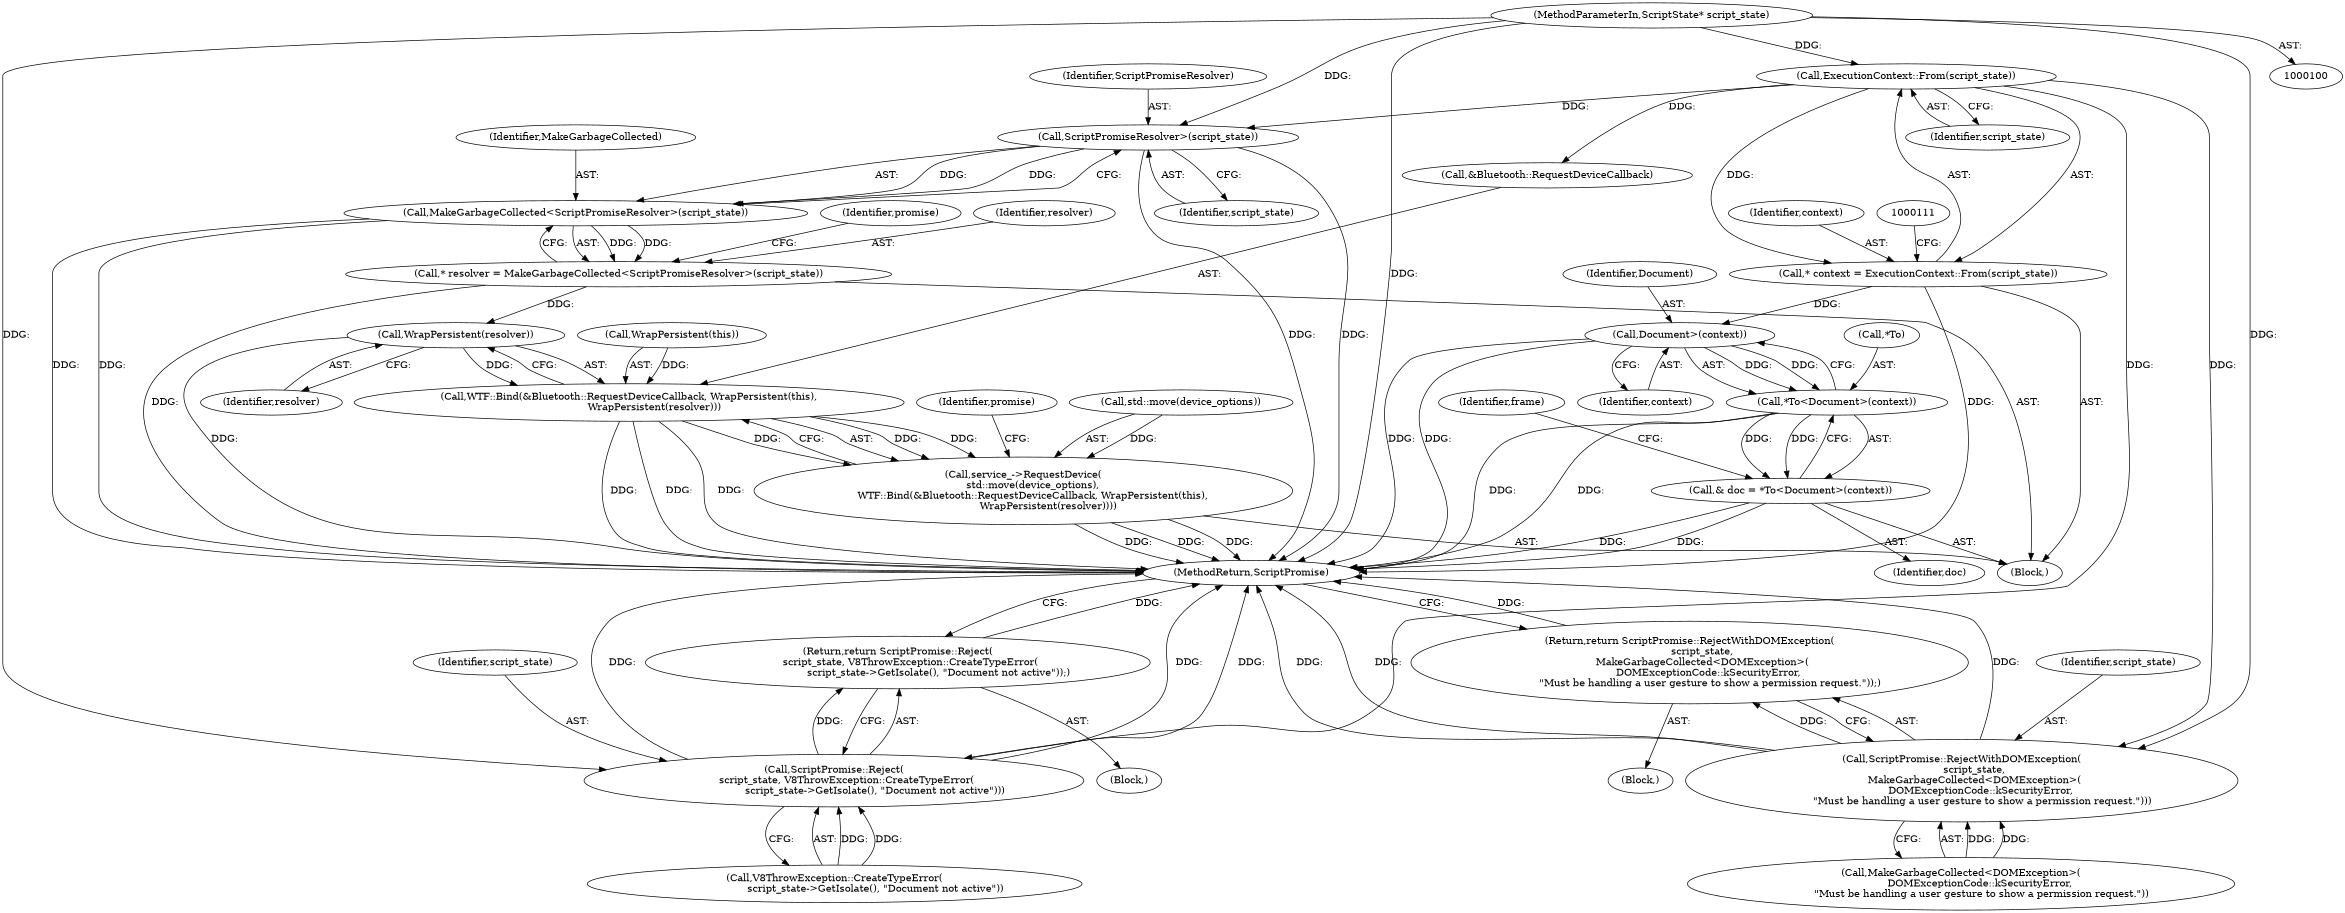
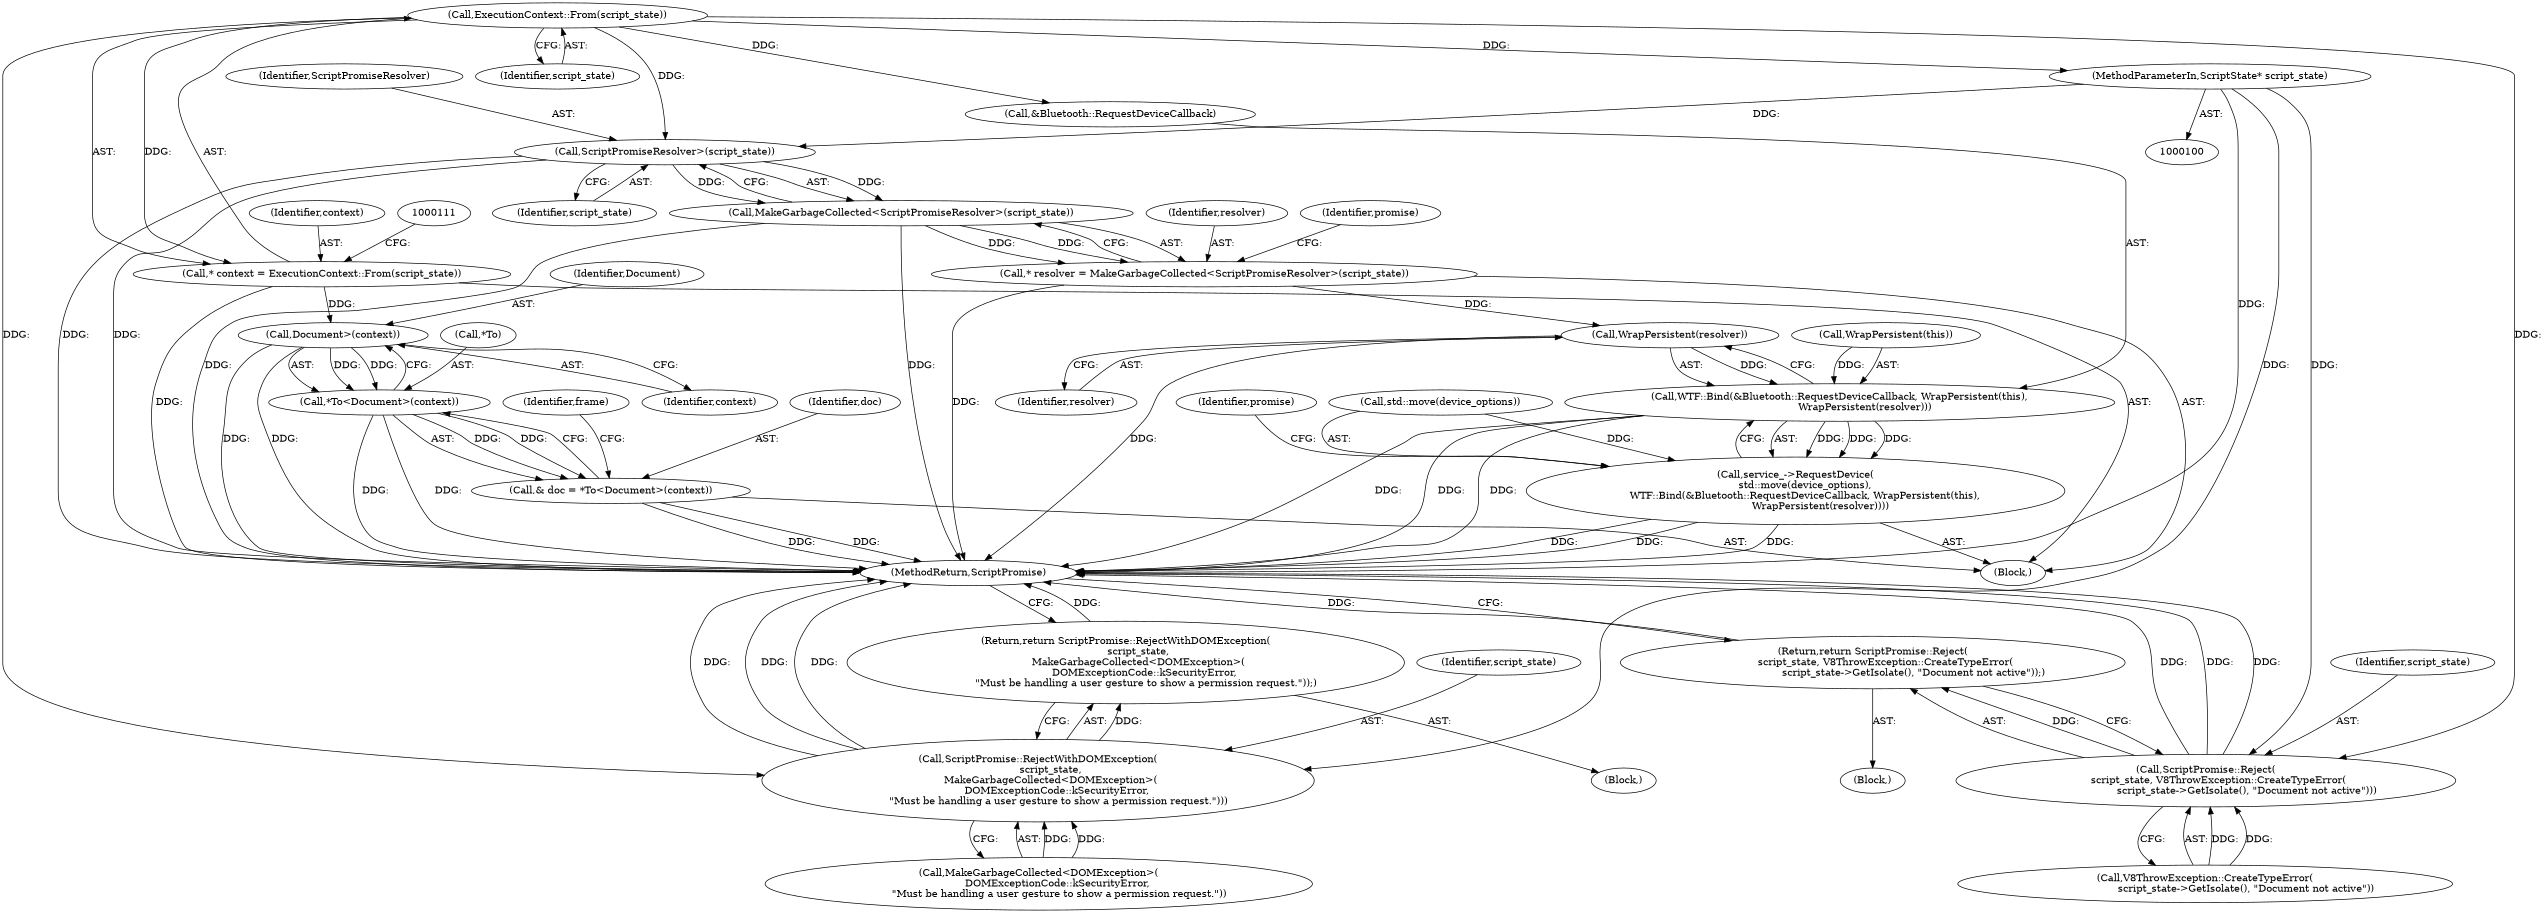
(1776, 45) -> (1376, 46)
(576, 137) -> none
(1858, 530) -> (733, 445)
